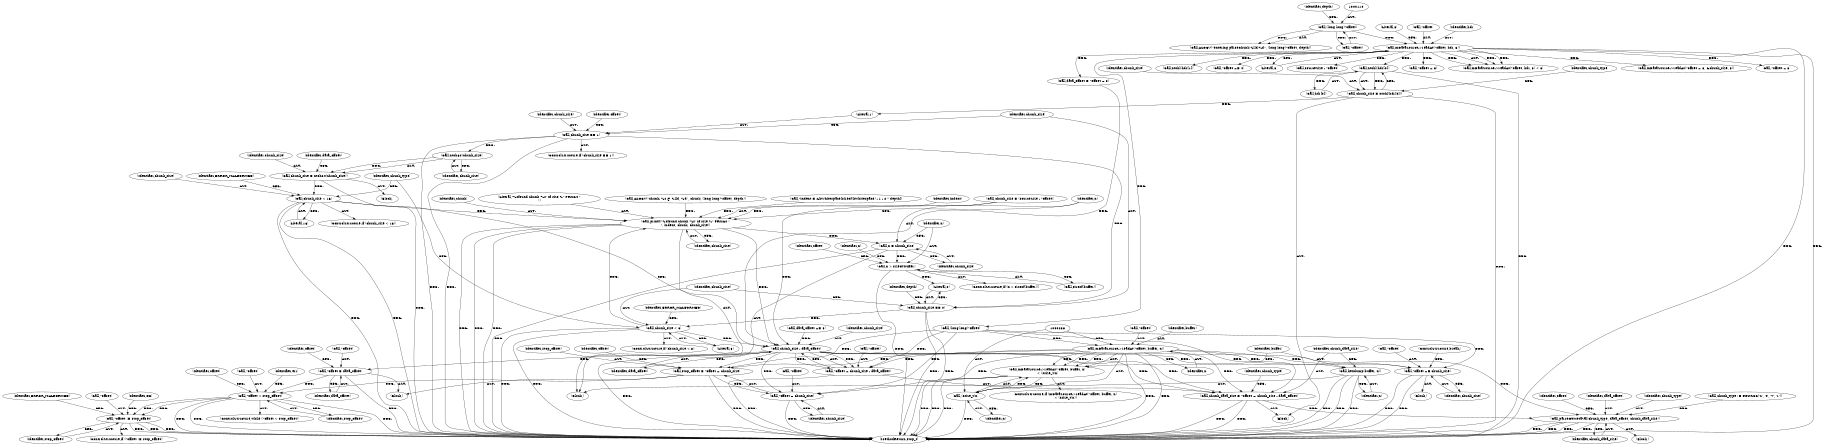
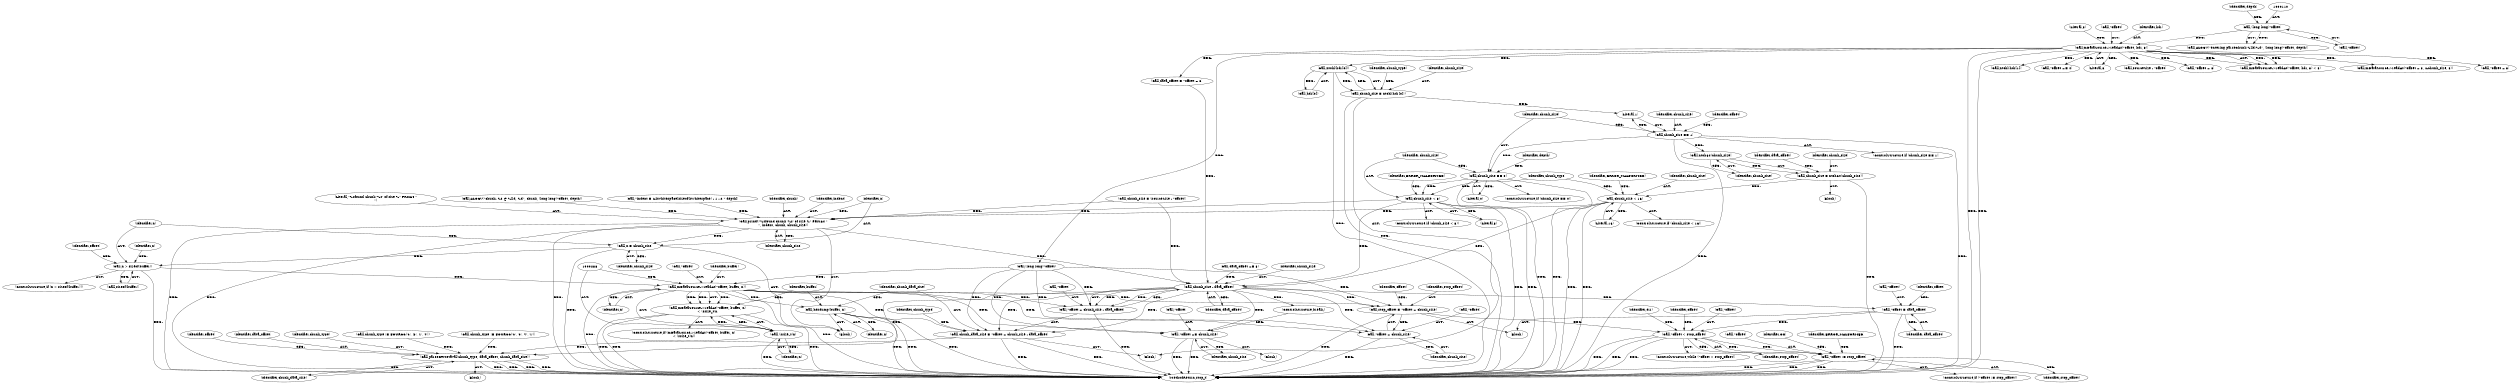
none -> (1642, 128)
none -> (1538, 199)
(919, 277) -> (408, 277)
none -> (393, 335)
(637, 411) -> (1263, 296)
